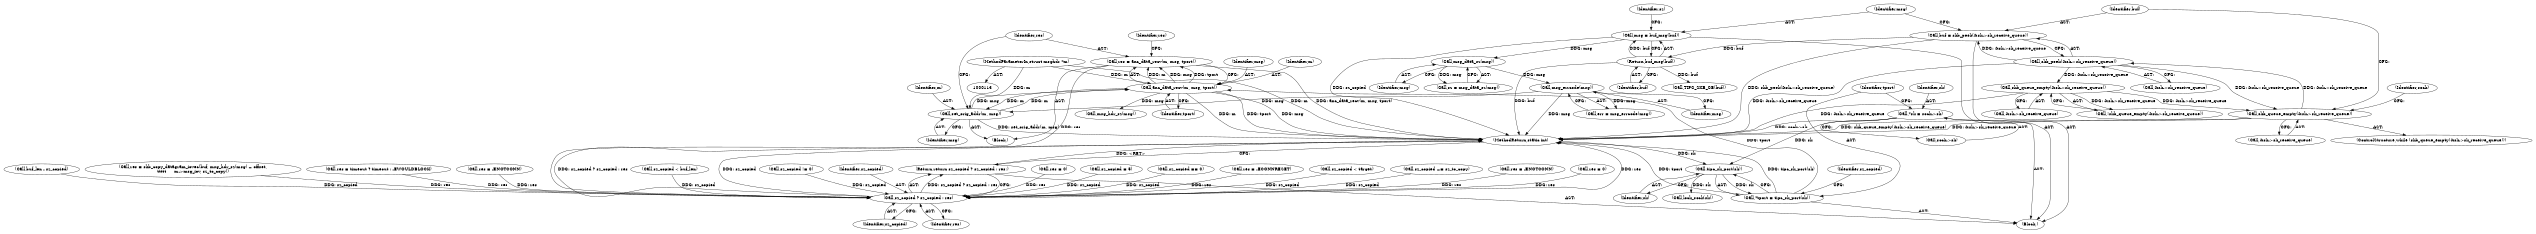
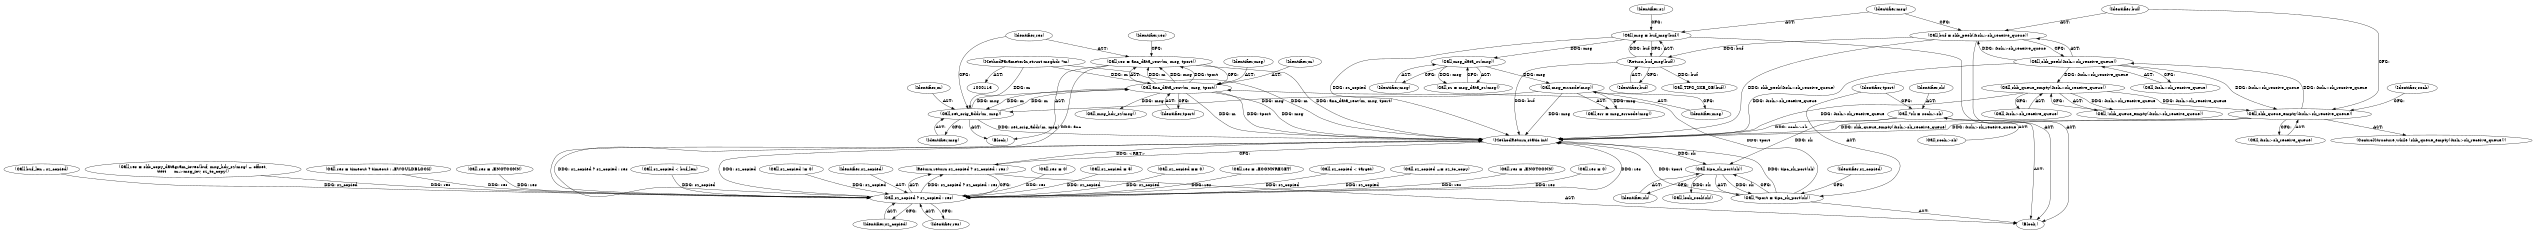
(1577, 105) -> none
(1071, 127) -> (1071, 127)
(1821, 128) -> none
